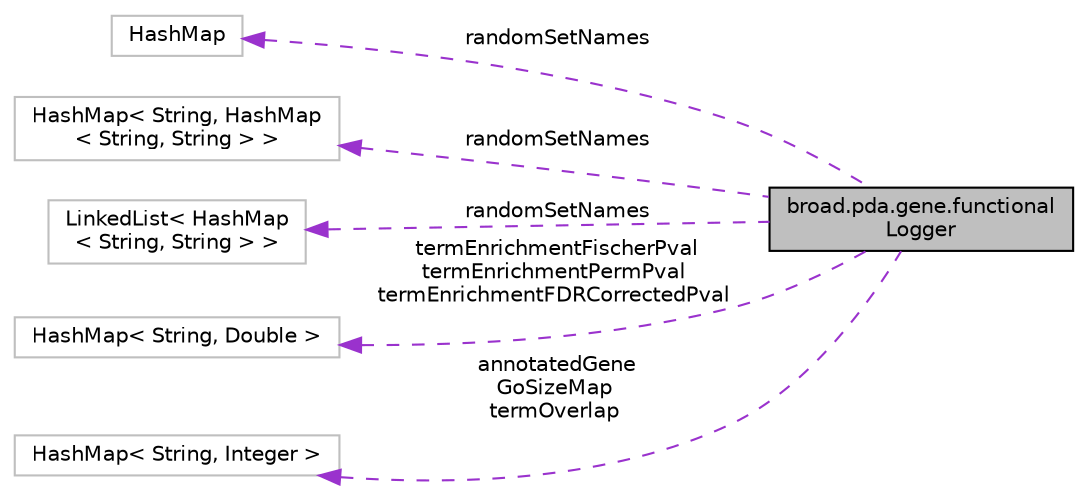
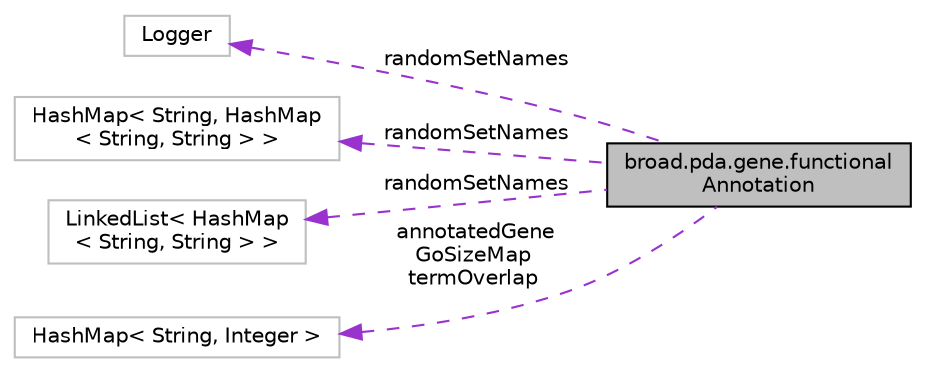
(177, 36) -> (177, 36)
(921, 219) -> (759, 175)
(177, 337) -> none
